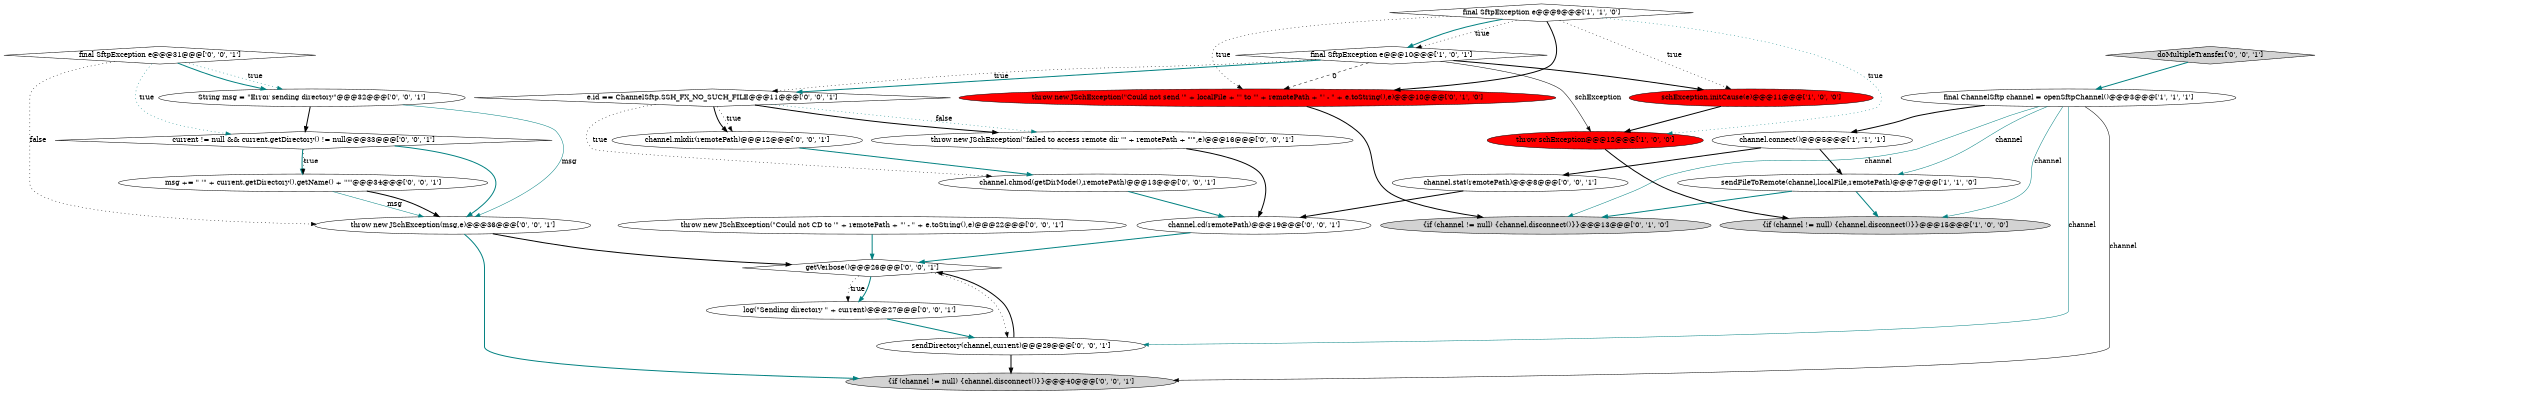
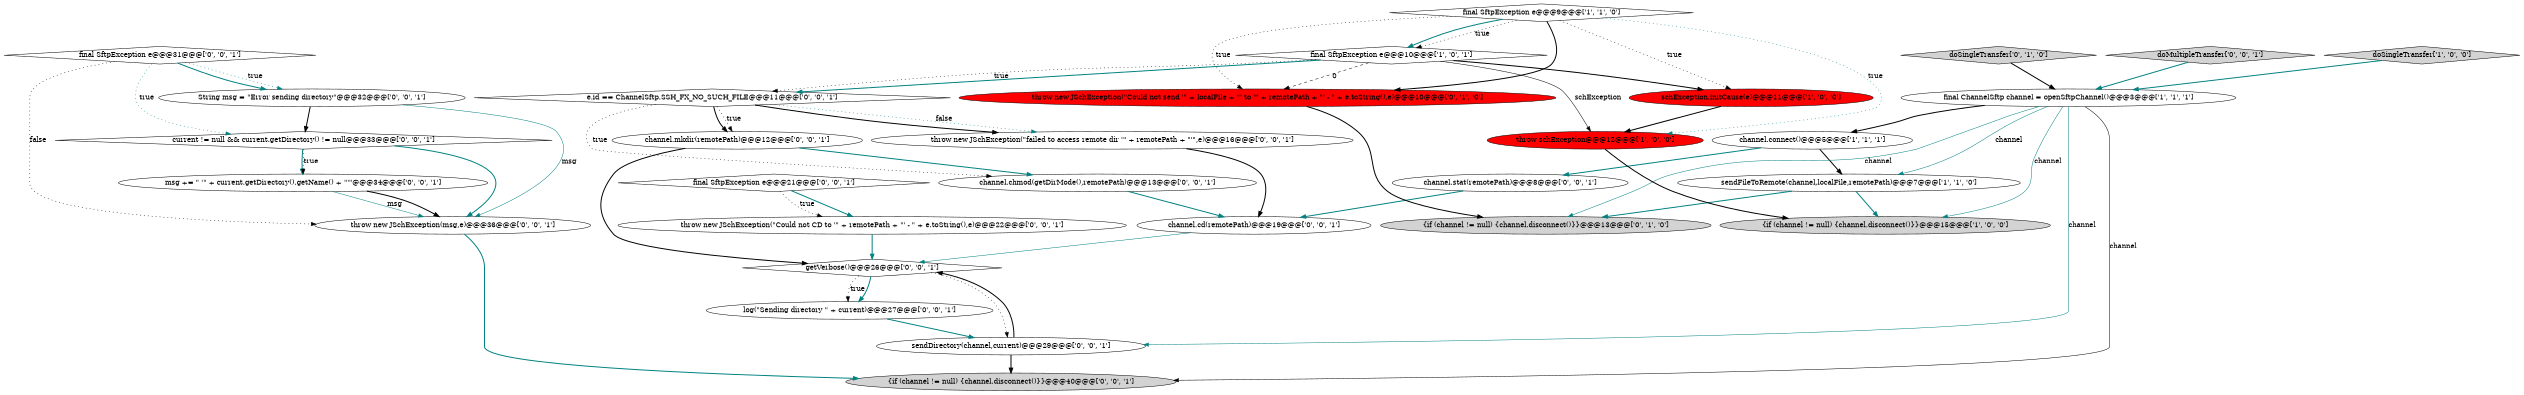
none -> (1999, 55)
none -> (2422, 55)
(1665, 161) -> (1665, 161)
none -> (774, 183)
(1385, 204) -> (1385, 204)
(1057, 247) -> (1057, 247)
(639, 255) -> (636, 243)
